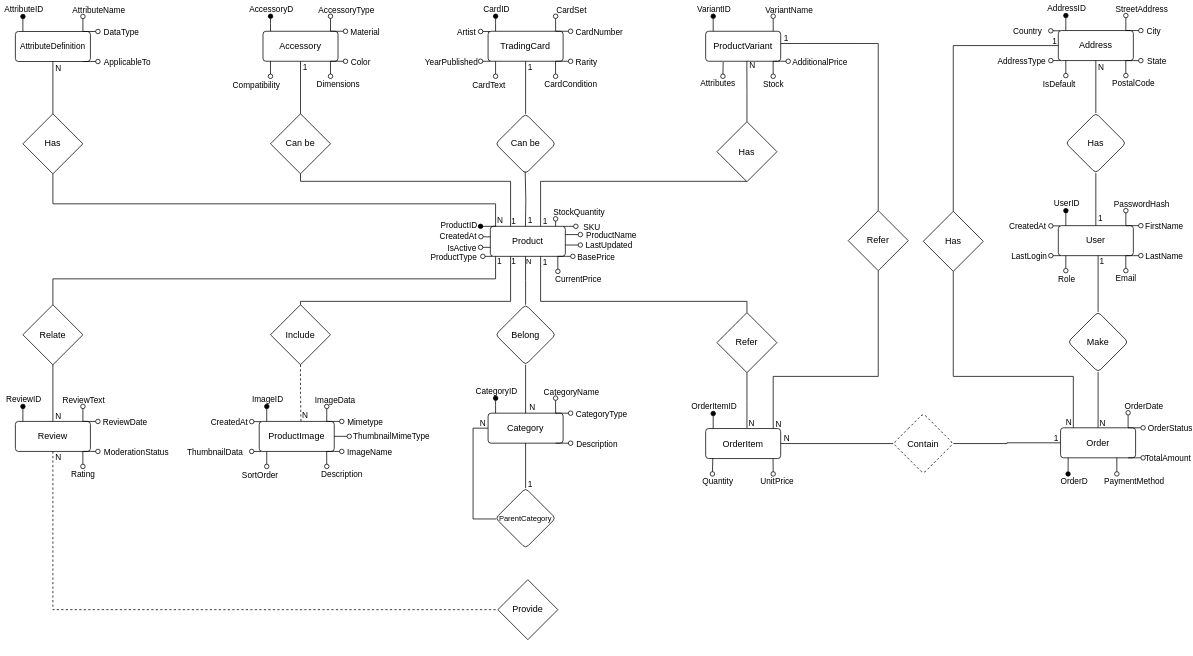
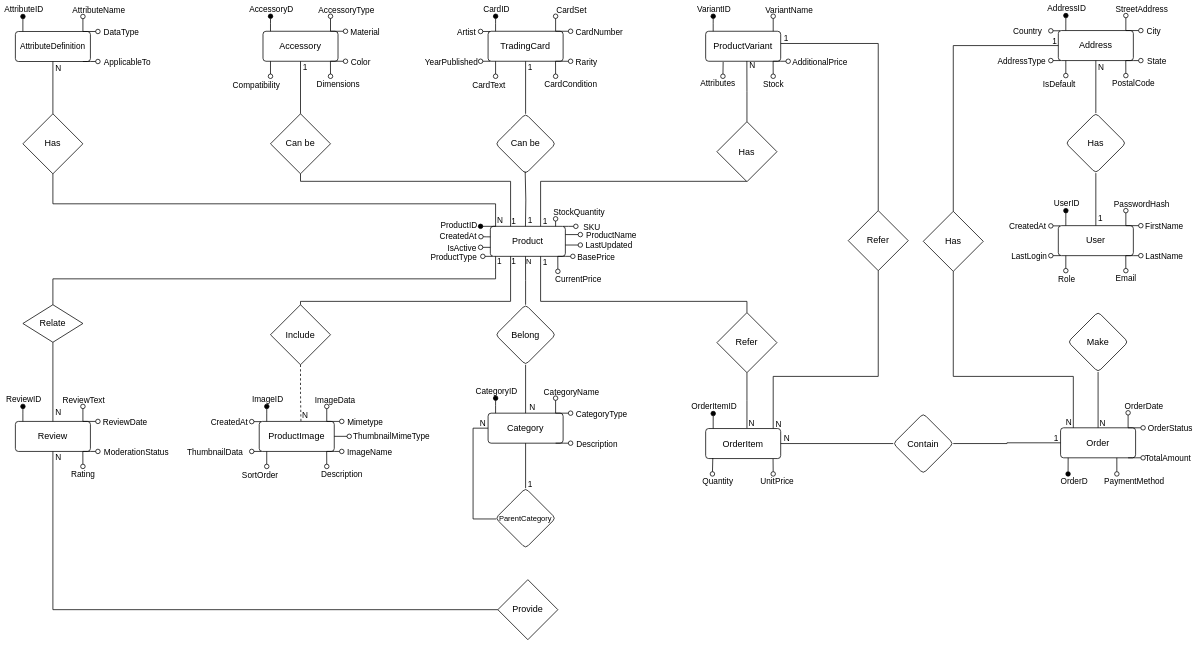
(1098, 284) -> none
(53, 335) -> (53, 323)
(923, 443) -> (923, 443)
(195, 609) -> (195, 609)
